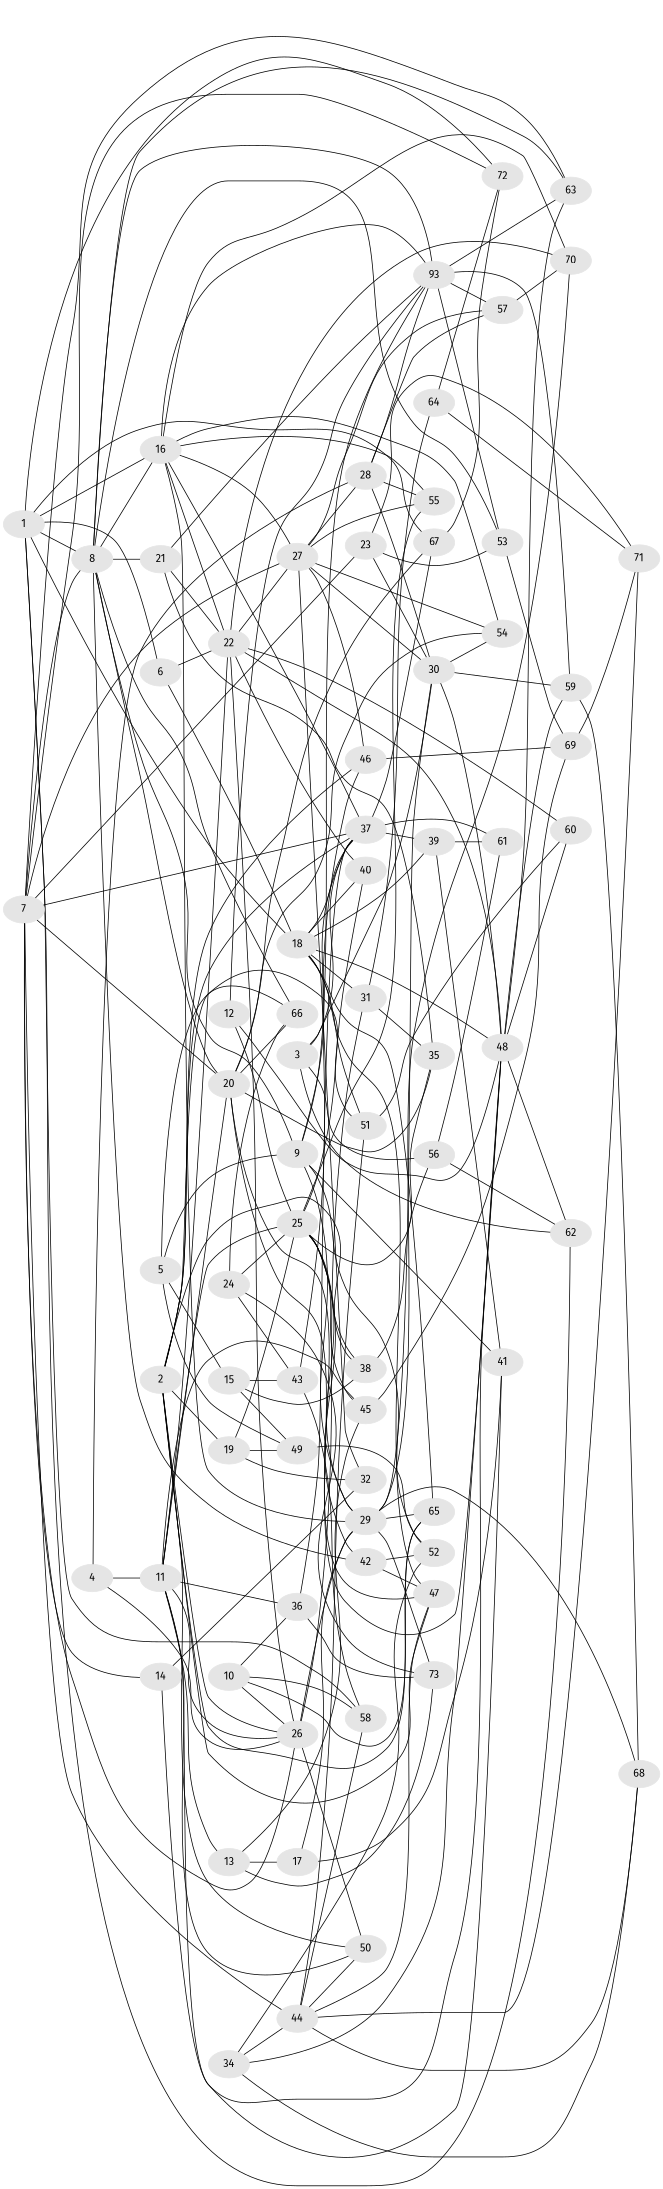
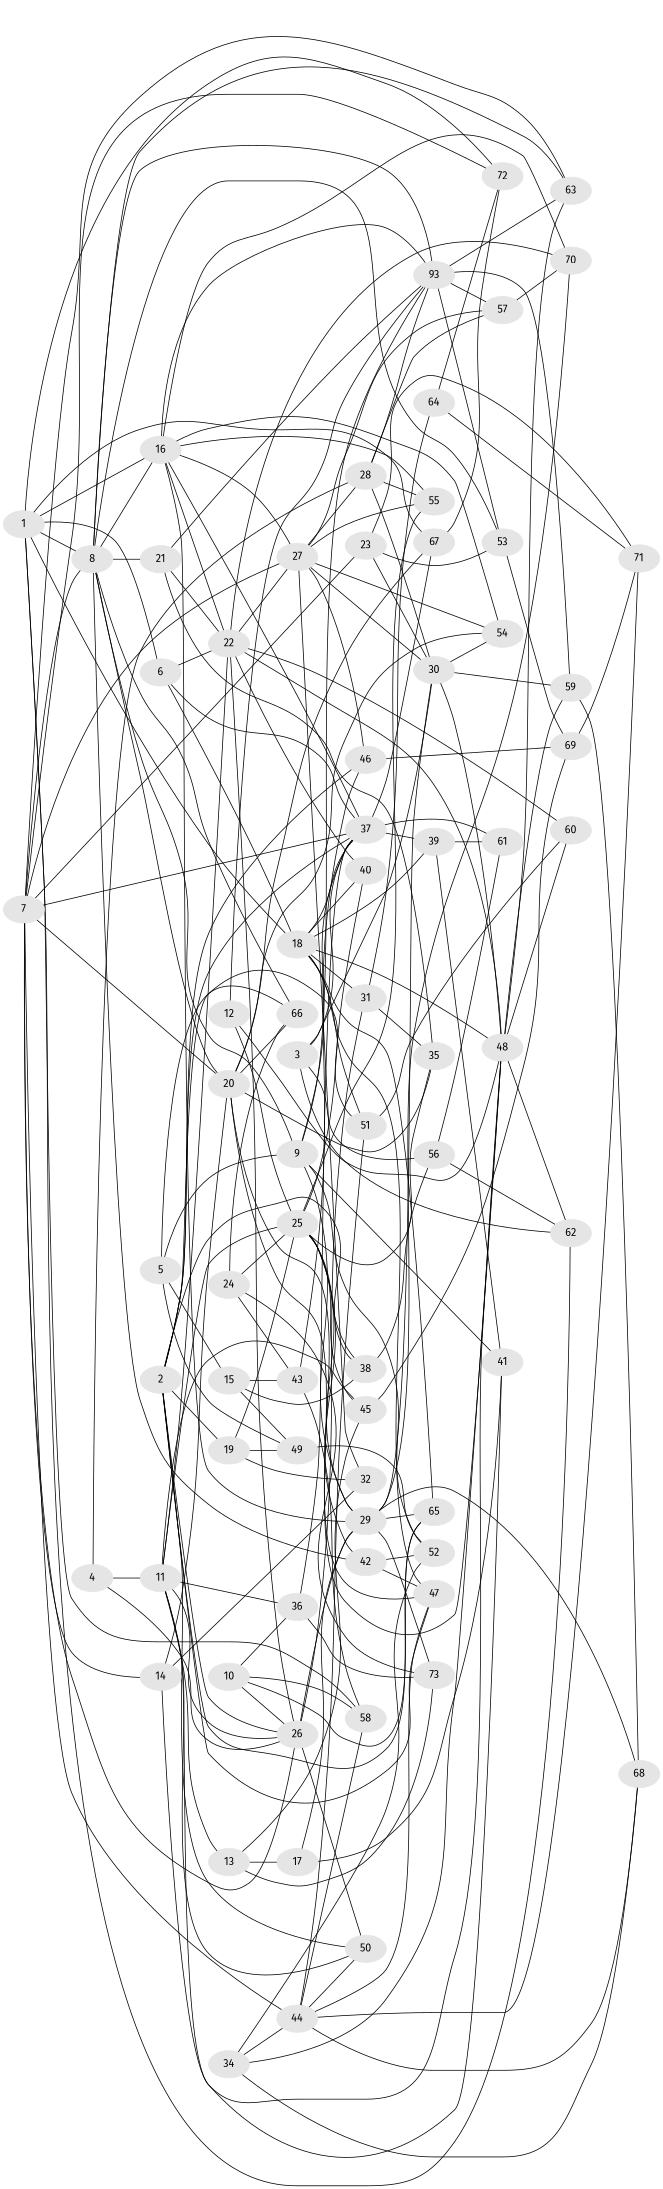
none -> (282, 737)
(204, 1261) -> (202, 1353)
